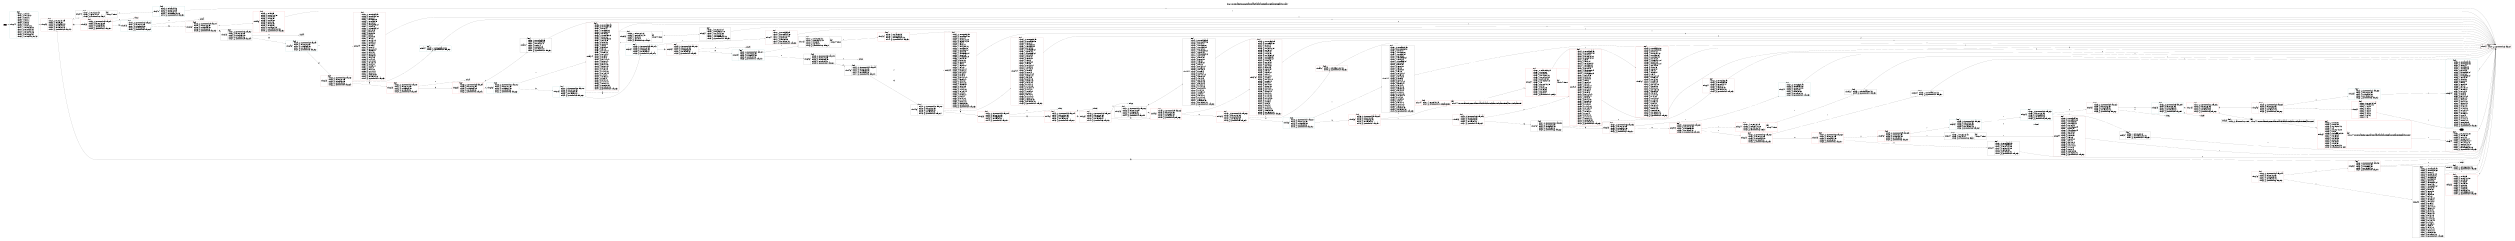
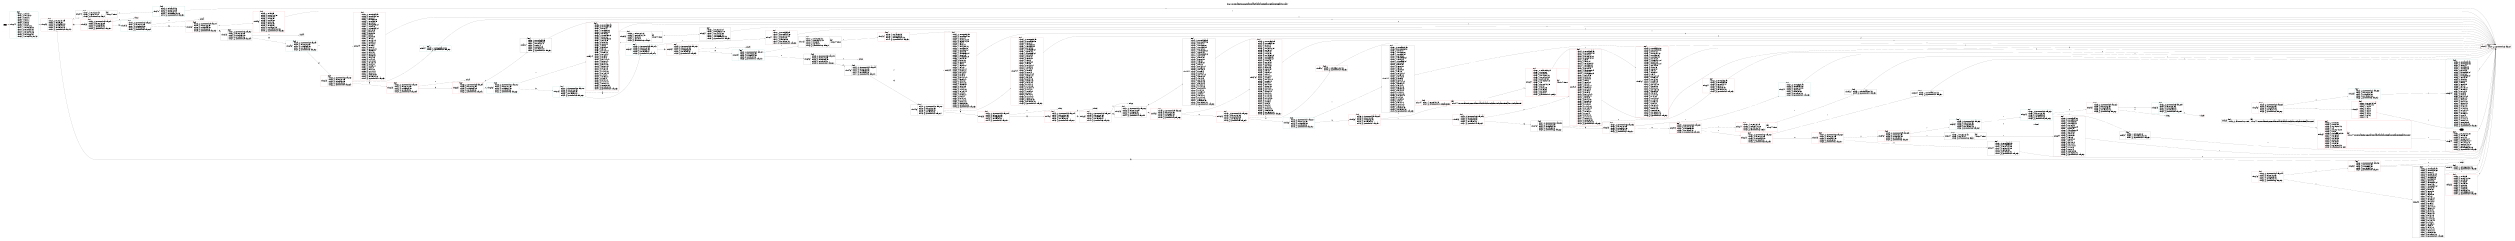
(2202, 108) -> none
(1130, 119) -> (1113, 114)
